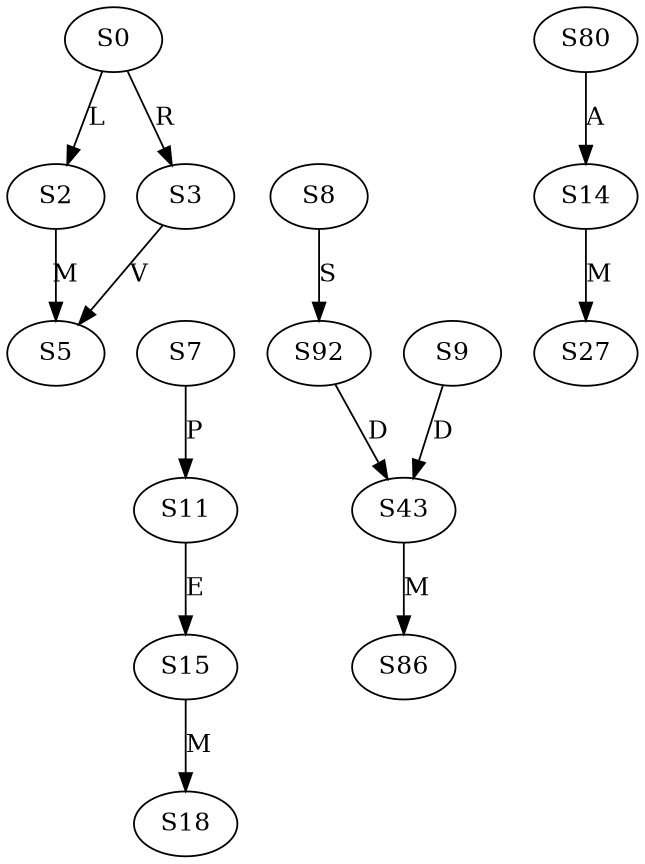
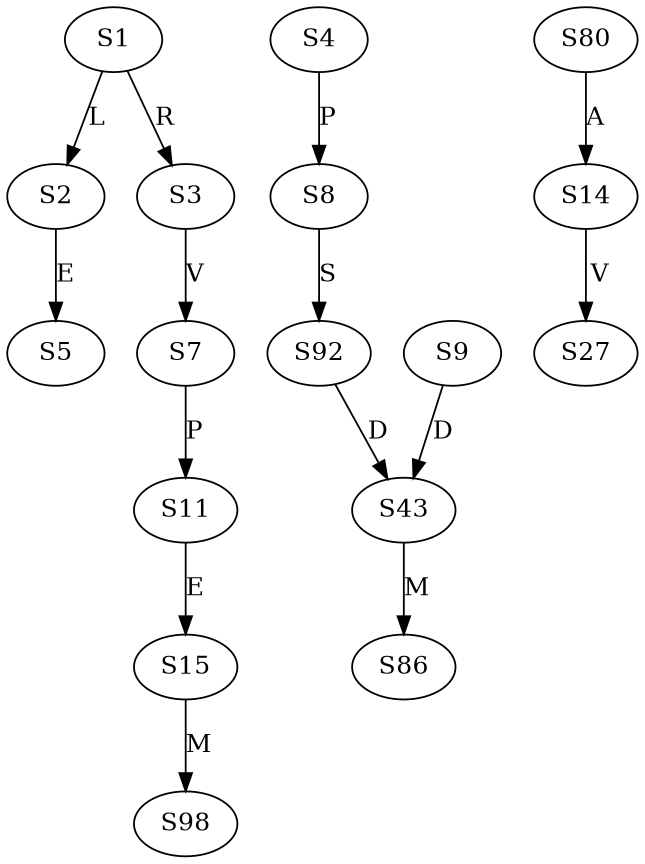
(114, 40) -> (114, 40)
none -> (319, 40)
(127, 268) -> (186, 266)
(66, 275) -> (66, 275)
(599, 275) -> (599, 275)
(186, 824) -> (186, 824)
